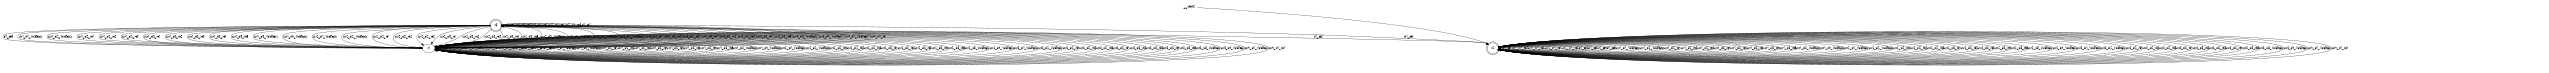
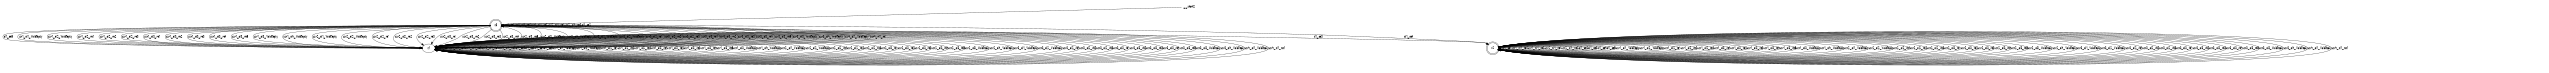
(1343, 19) -> (843, 16)
